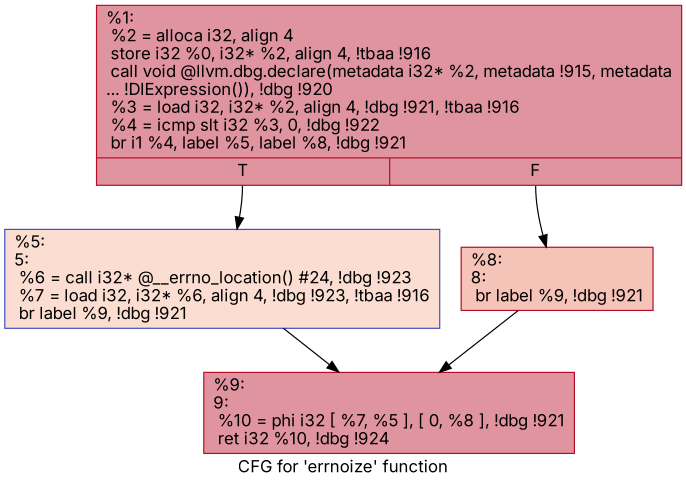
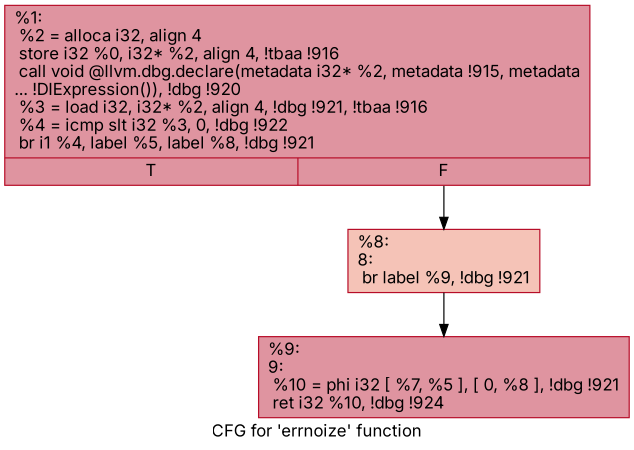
(222, 279) -> none
